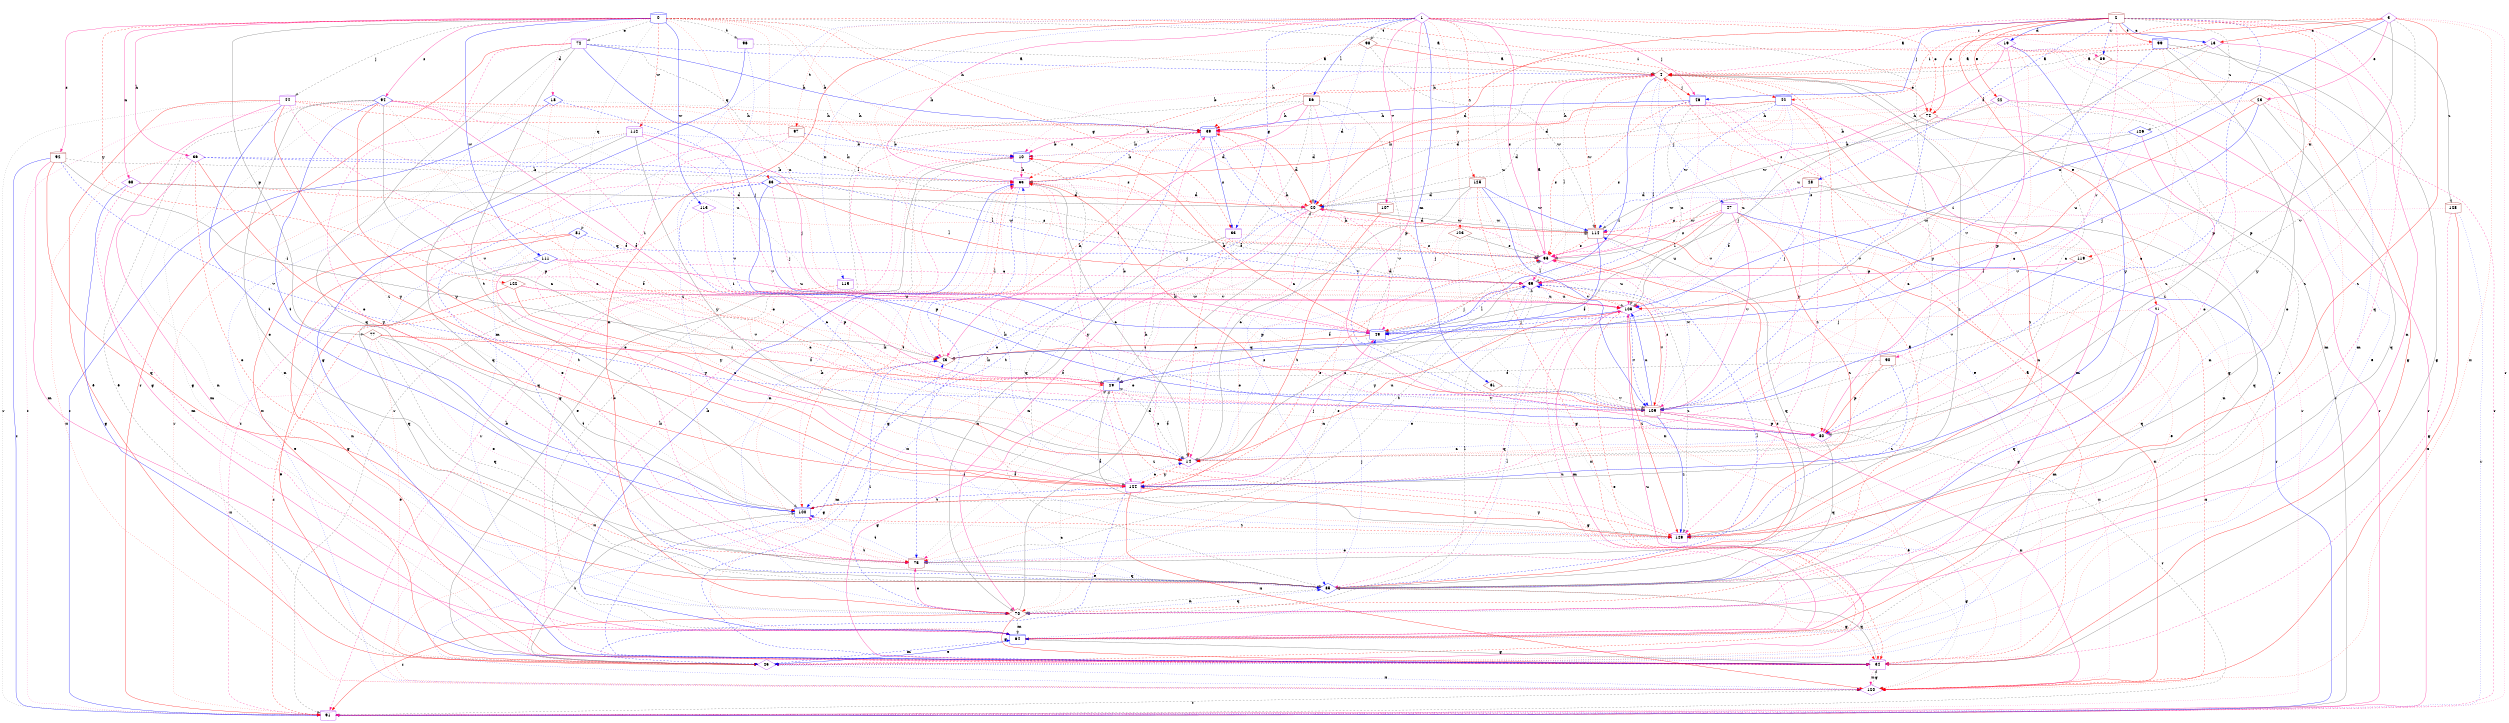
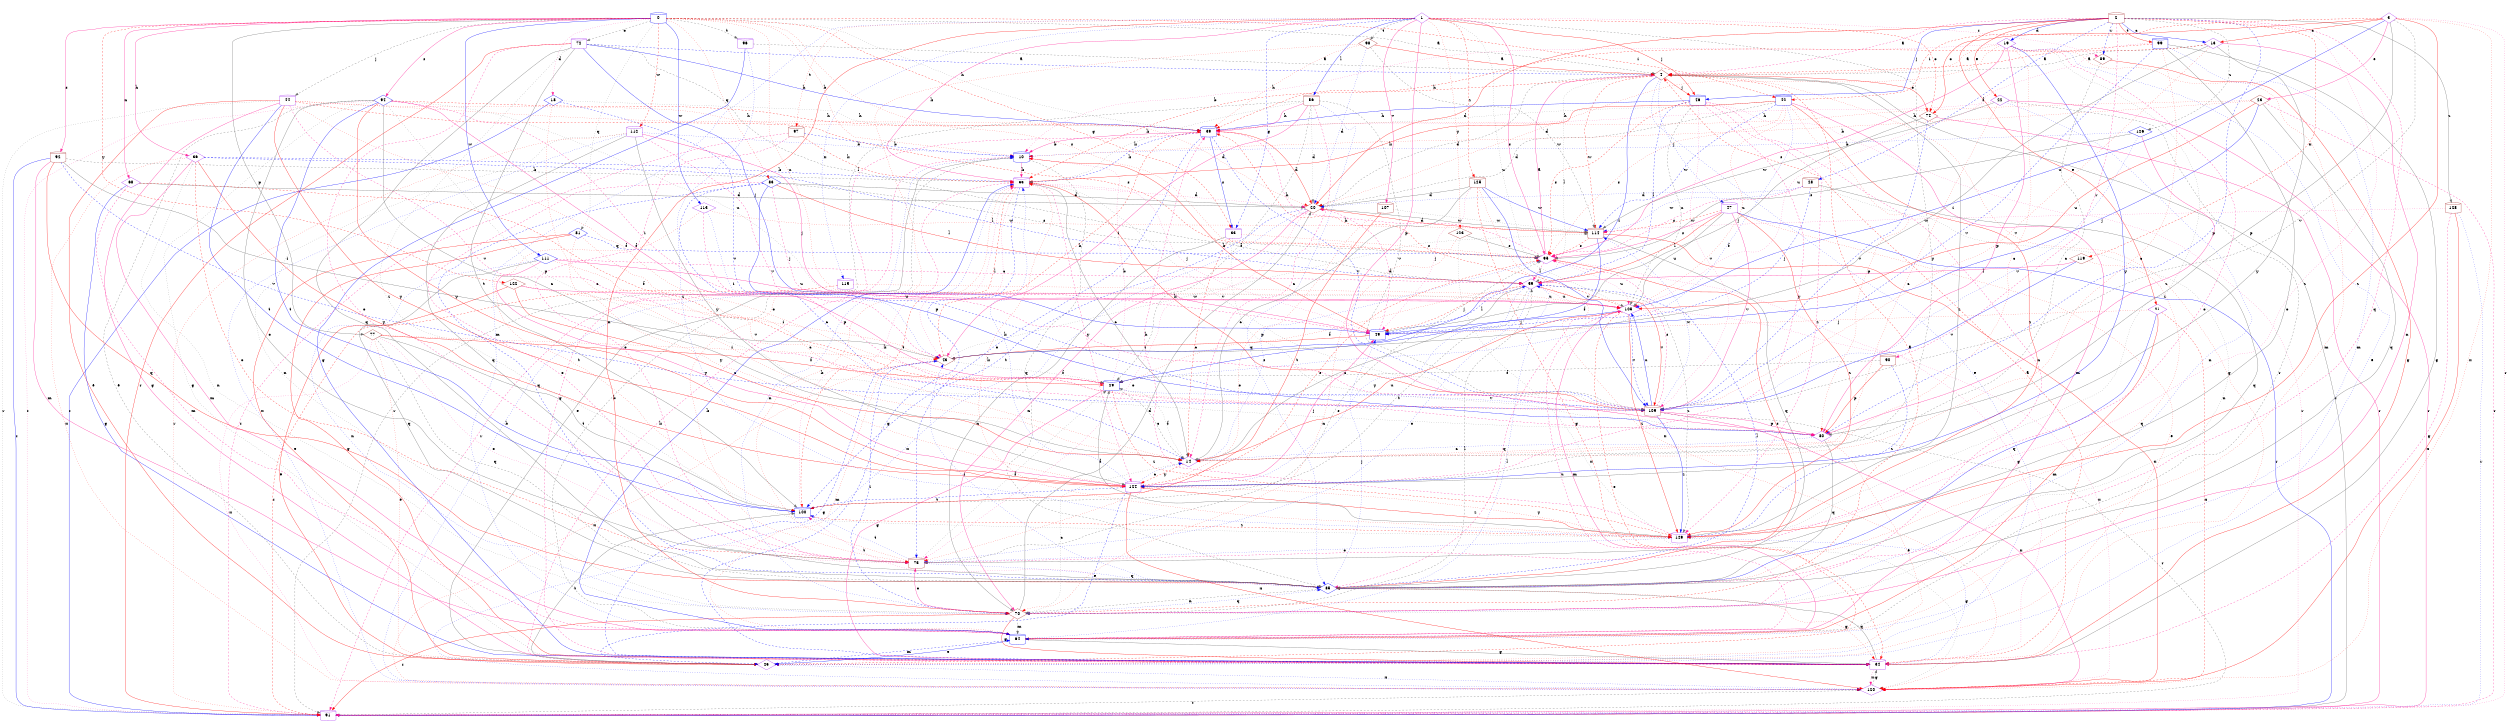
(1569, 37) -> (1569, 37)
(1041, 195) -> (1041, 195)
(1493, 386) -> none
(384, 645) -> (384, 645)
(1558, 653) -> none
